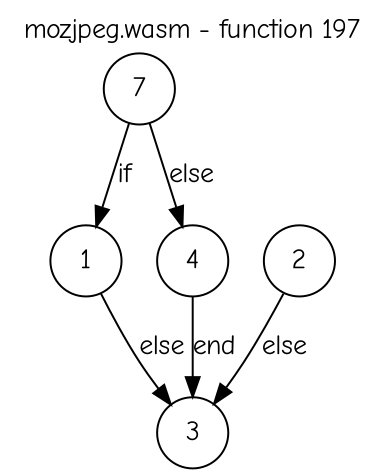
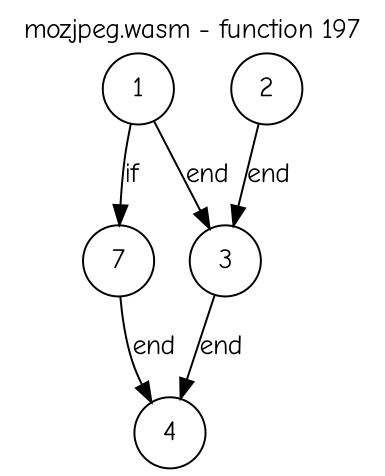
(116, 165) -> (124, 164)
(192, 175) -> (154, 347)
(193, 337) -> (201, 337)
(162, 347) -> (208, 175)
(285, 347) -> (269, 175)
